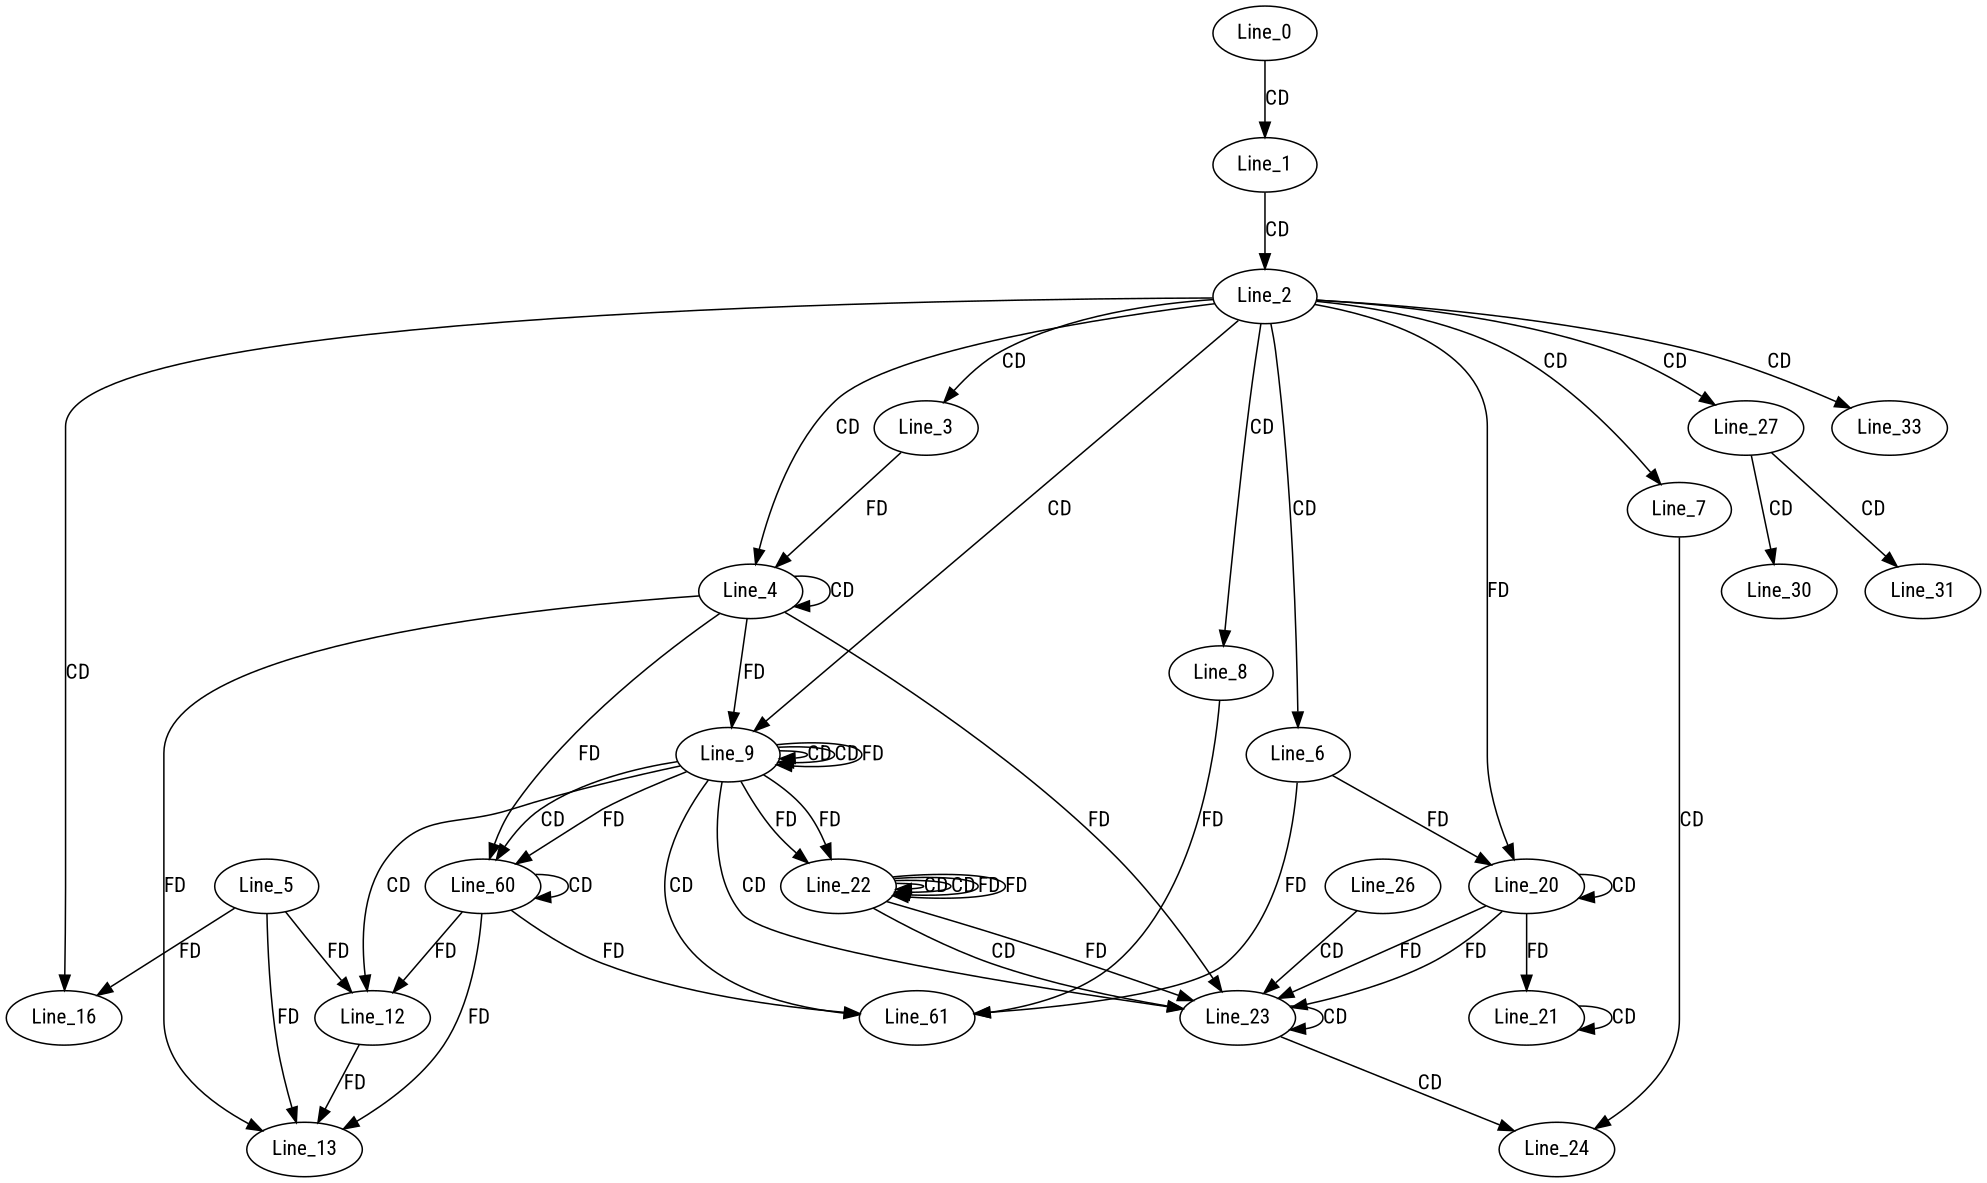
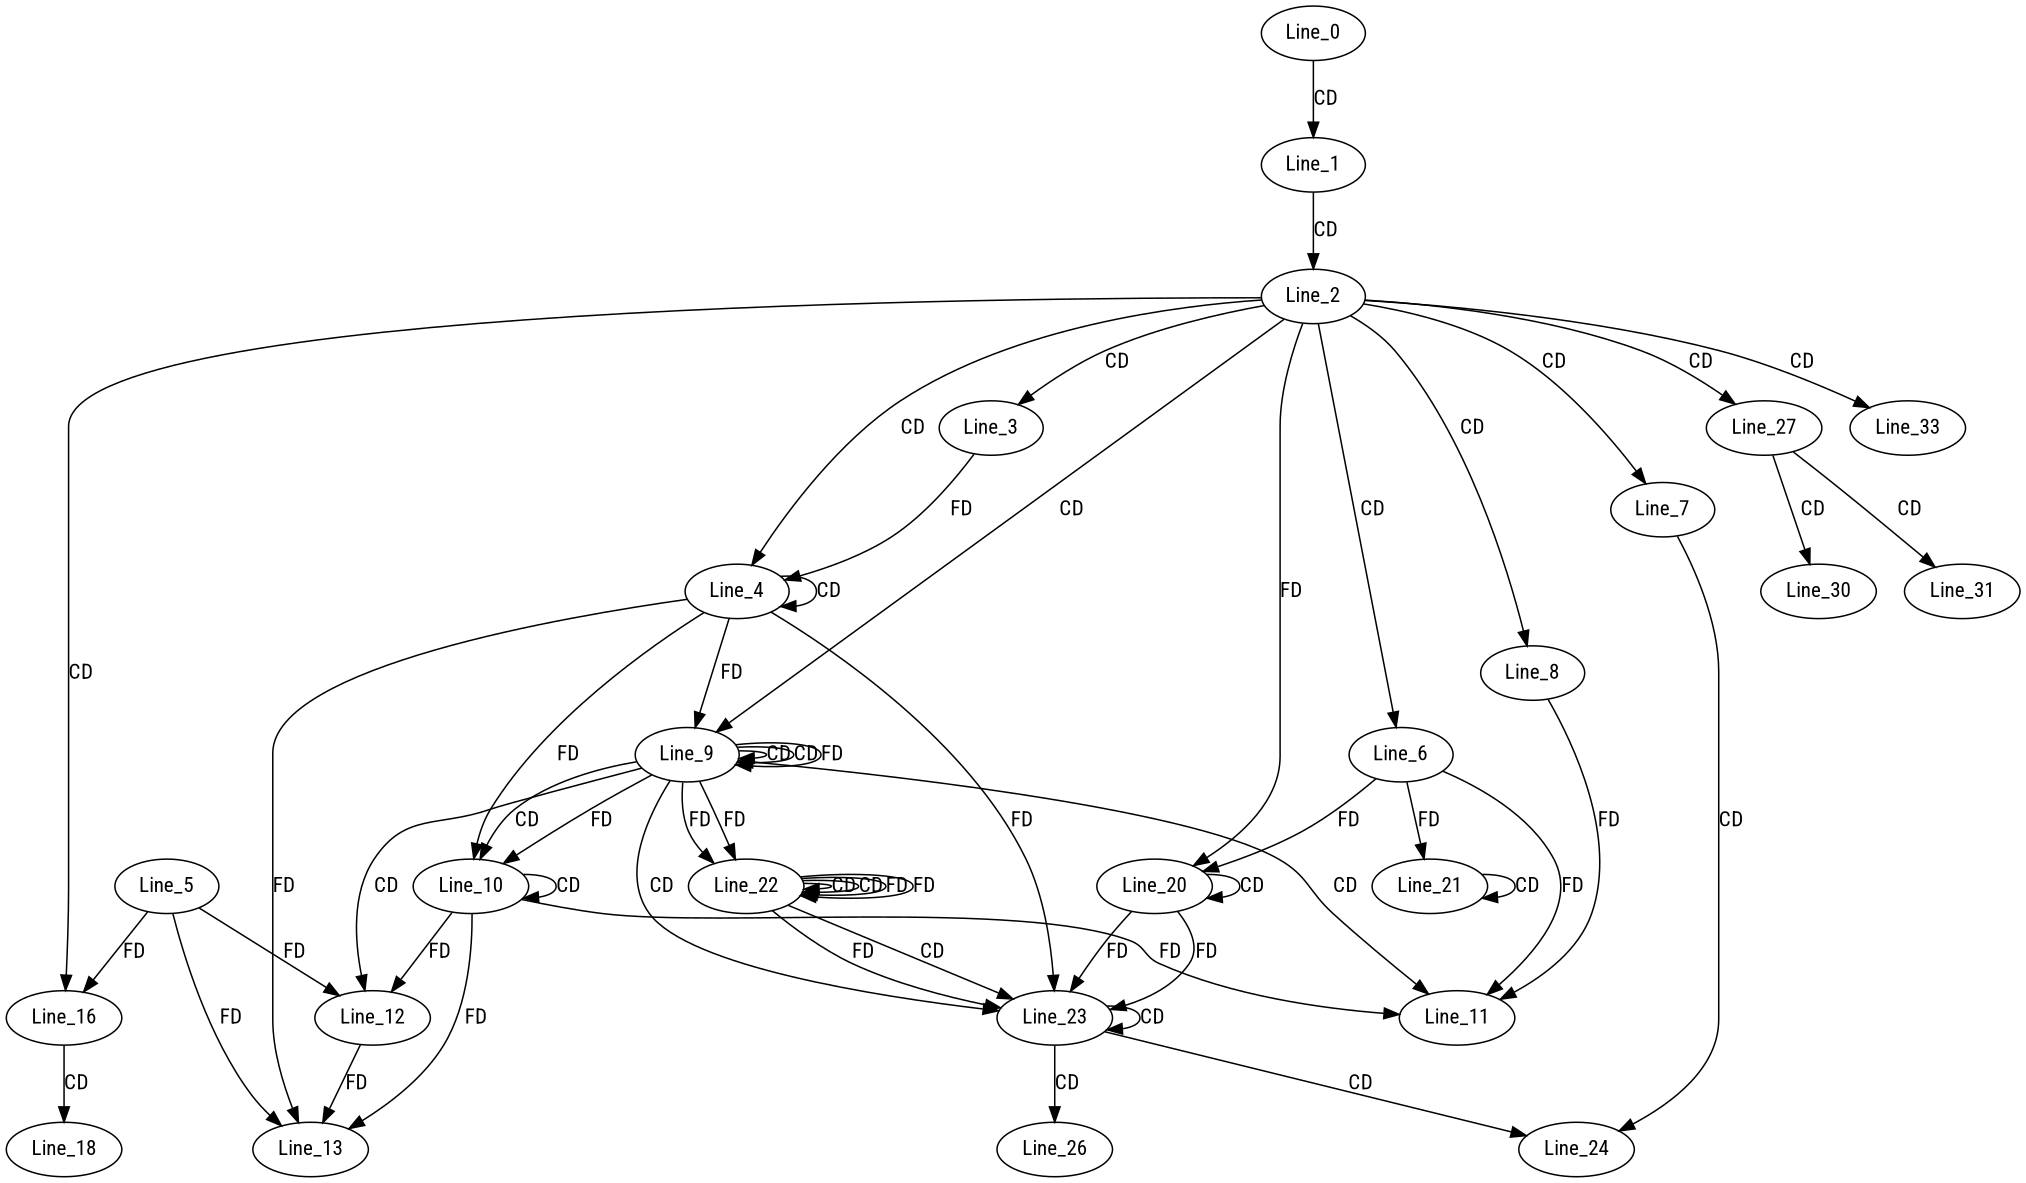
(483, 886) -> (471, 886)
(1527, 945) -> (1414, 813)
(1316, 947) -> (1055, 1076)
(917, 1018) -> (1457, 1018)
none -> (64, 1150)
